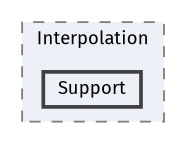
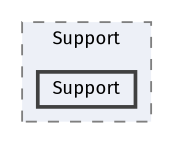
(93, 40) -> (87, 40)
